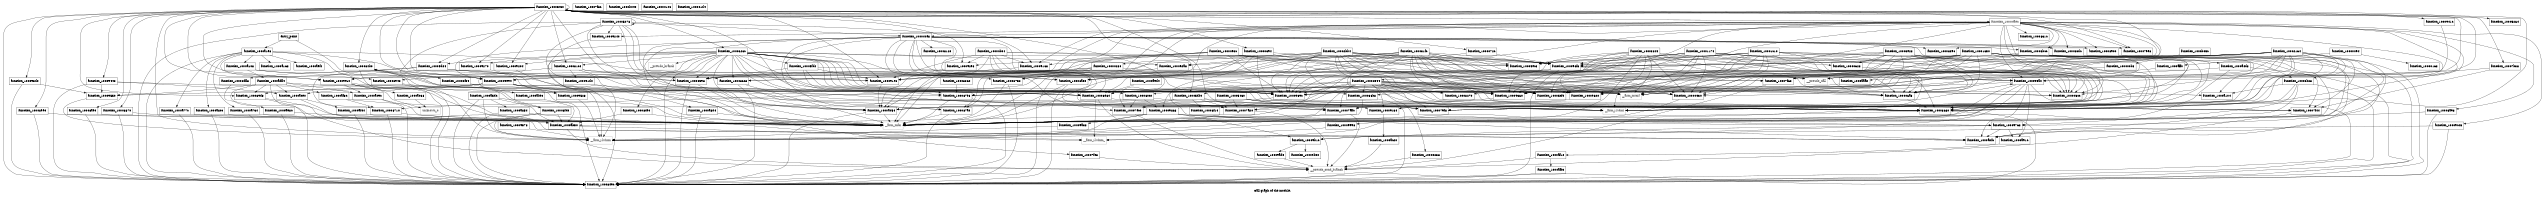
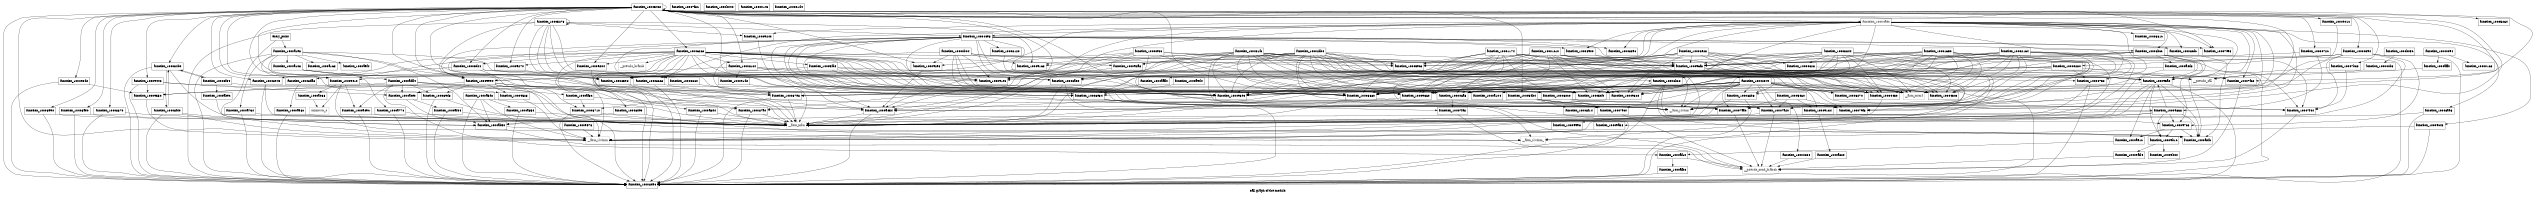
(1392, 91) -> none
(1916, 103) -> (1452, 102)
(209, 111) -> none
(749, 164) -> (1006, 152)
